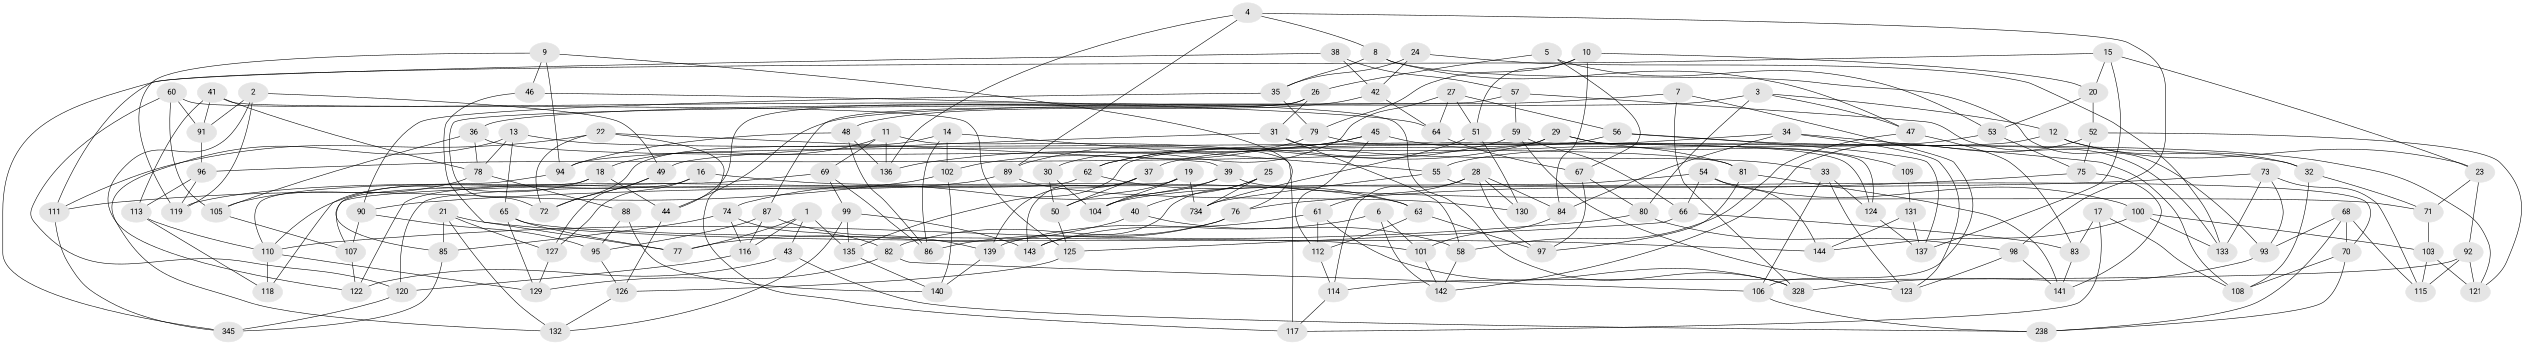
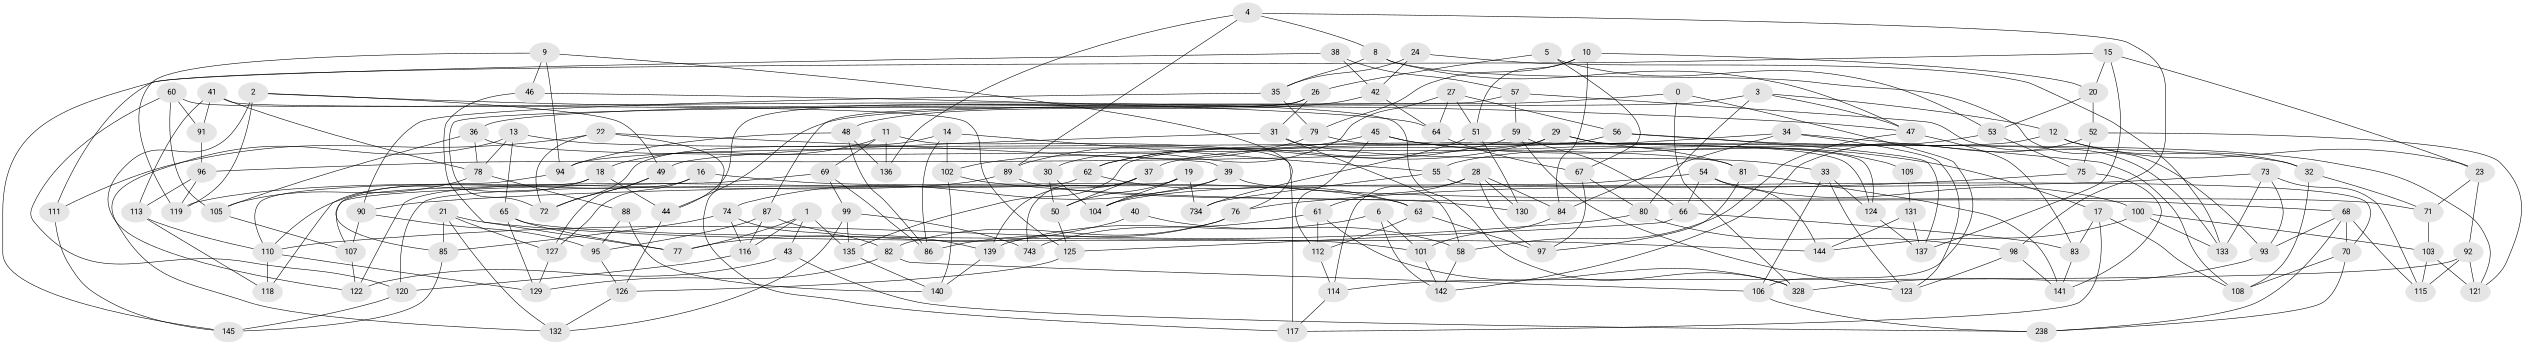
(1678, 93) -> (1678, 93)
(227, 113) -> (1490, 110)
(1131, 152) -> (1740, 148)
(1268, 172) -> none
(631, 200) -> (1474, 200)
(1030, 252) -> (1030, 252)
(228, 332) -> (228, 332)
